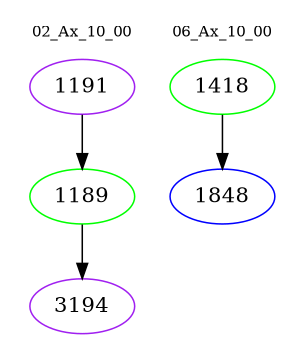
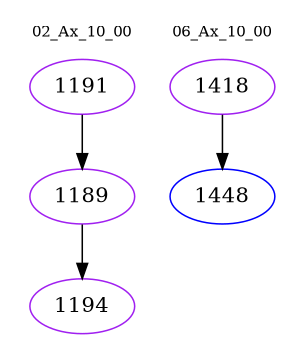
(222, 87) -> (222, 87)
(82, 197) -> (82, 197)
(222, 197) -> (222, 197)
(82, 306) -> (82, 306)
